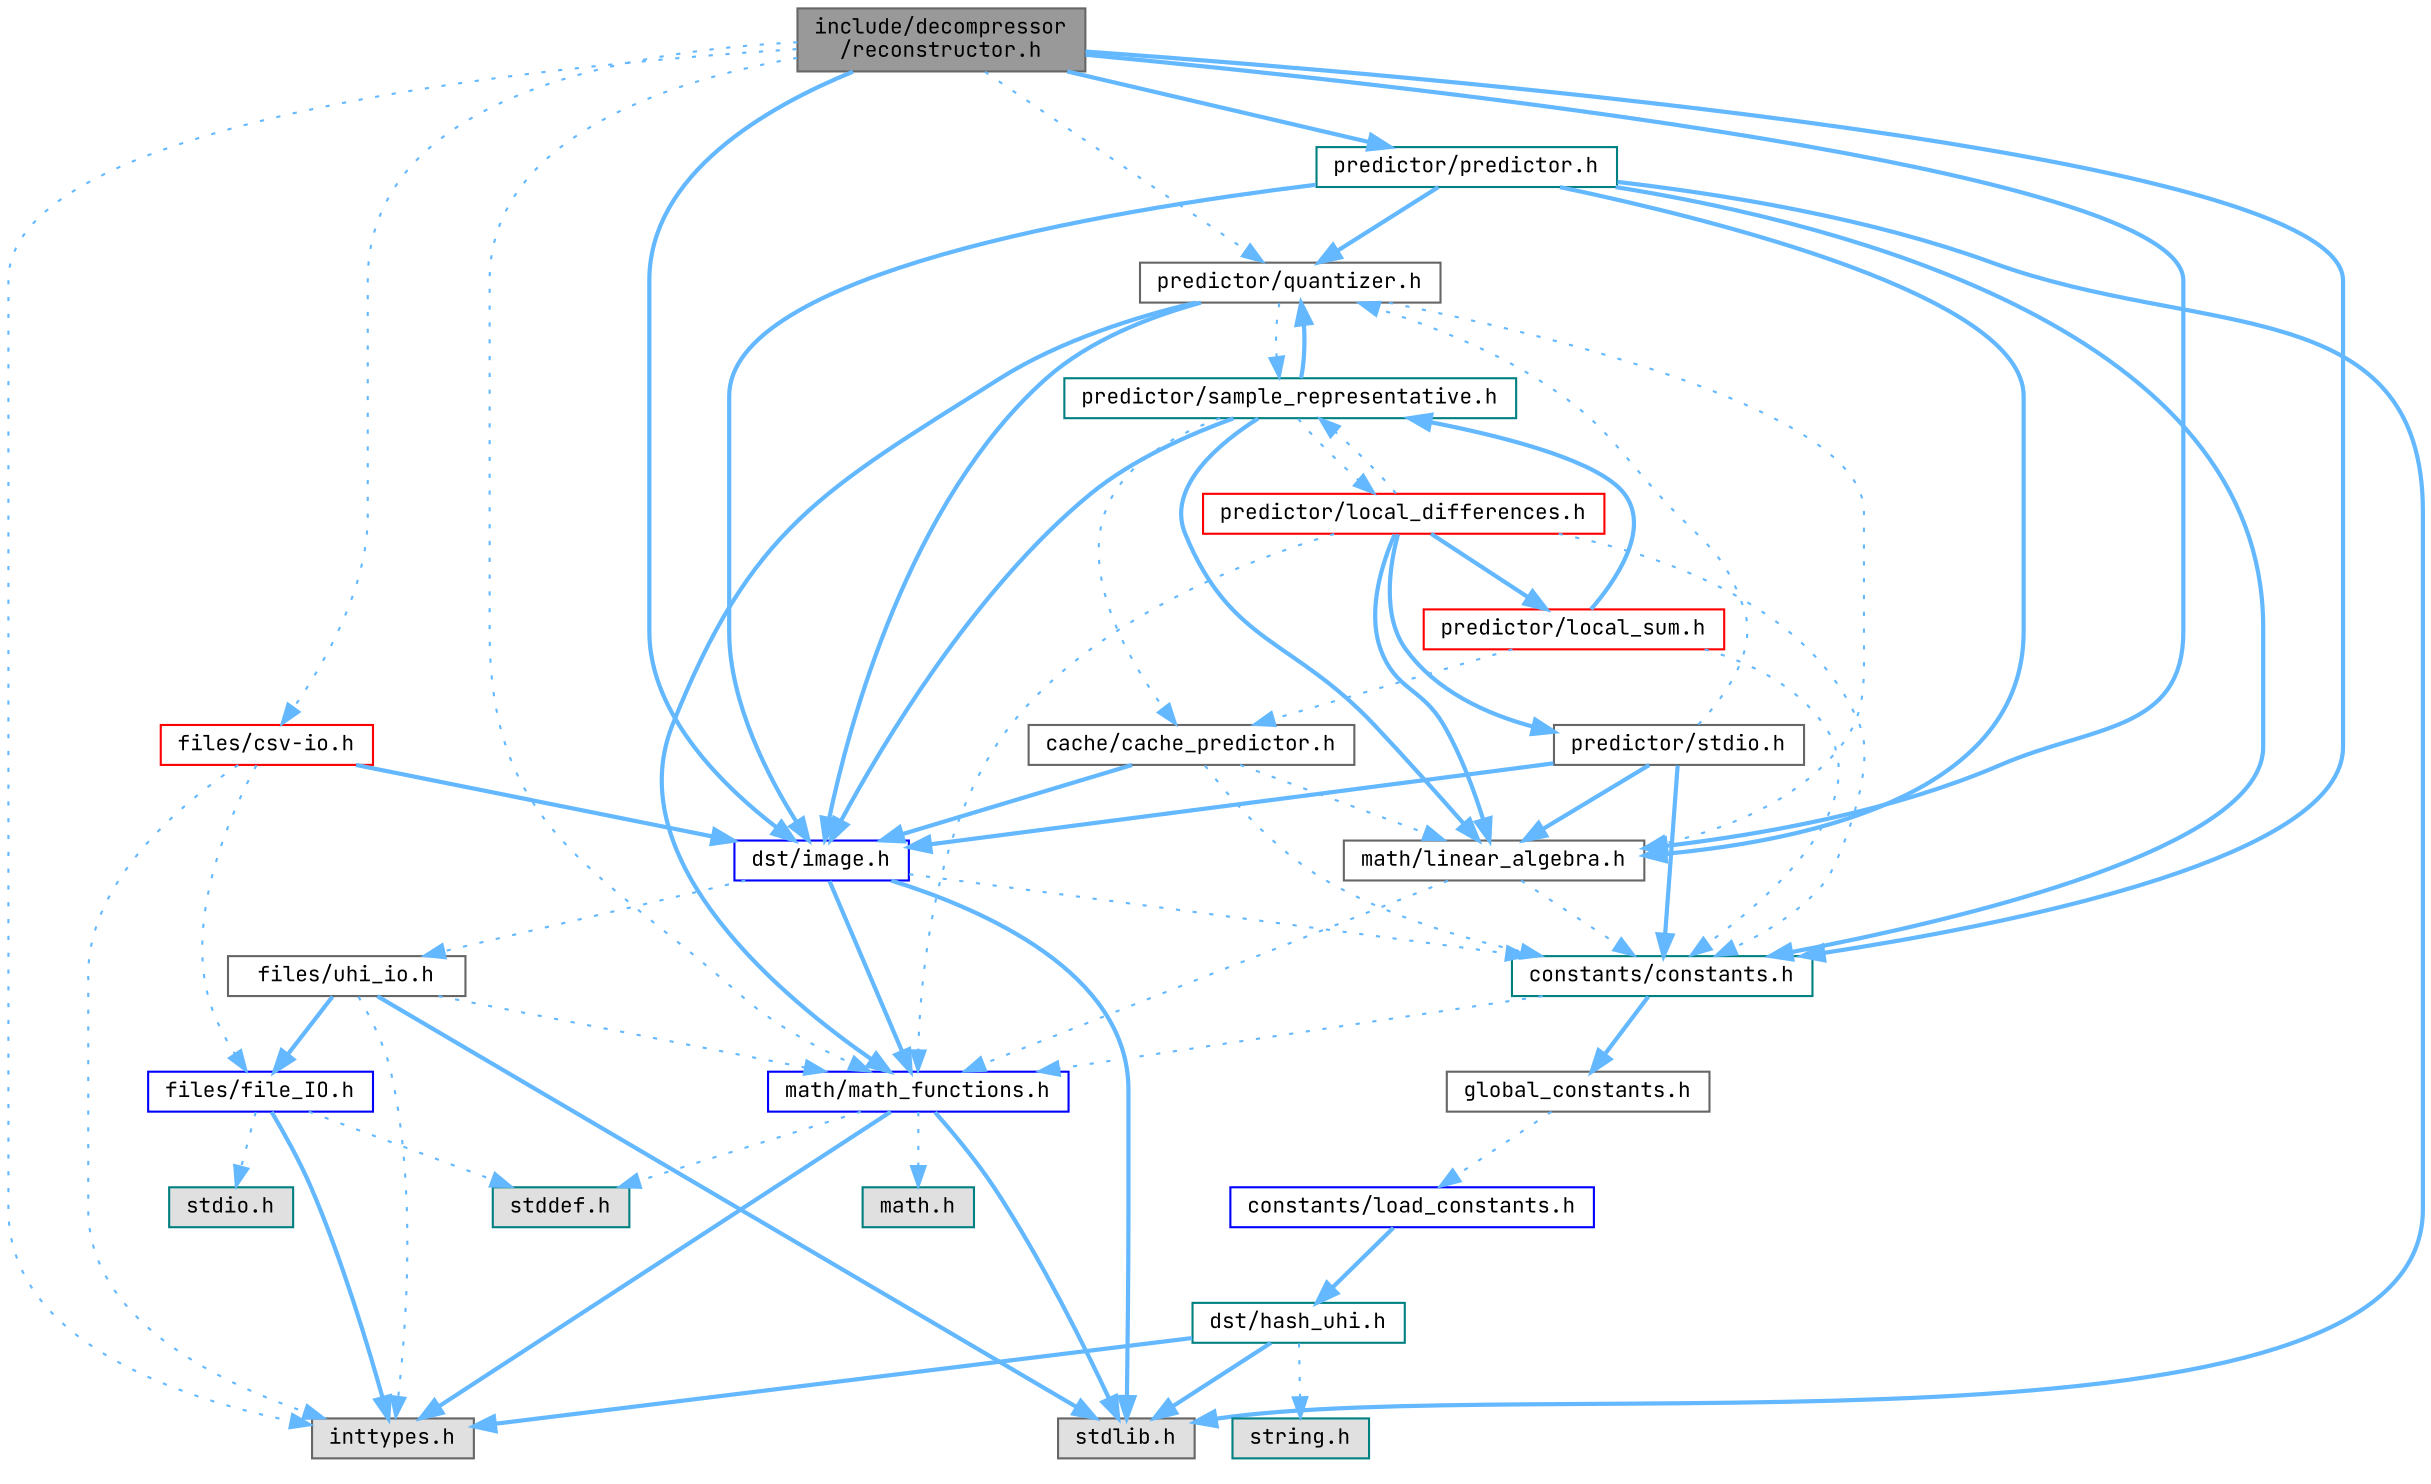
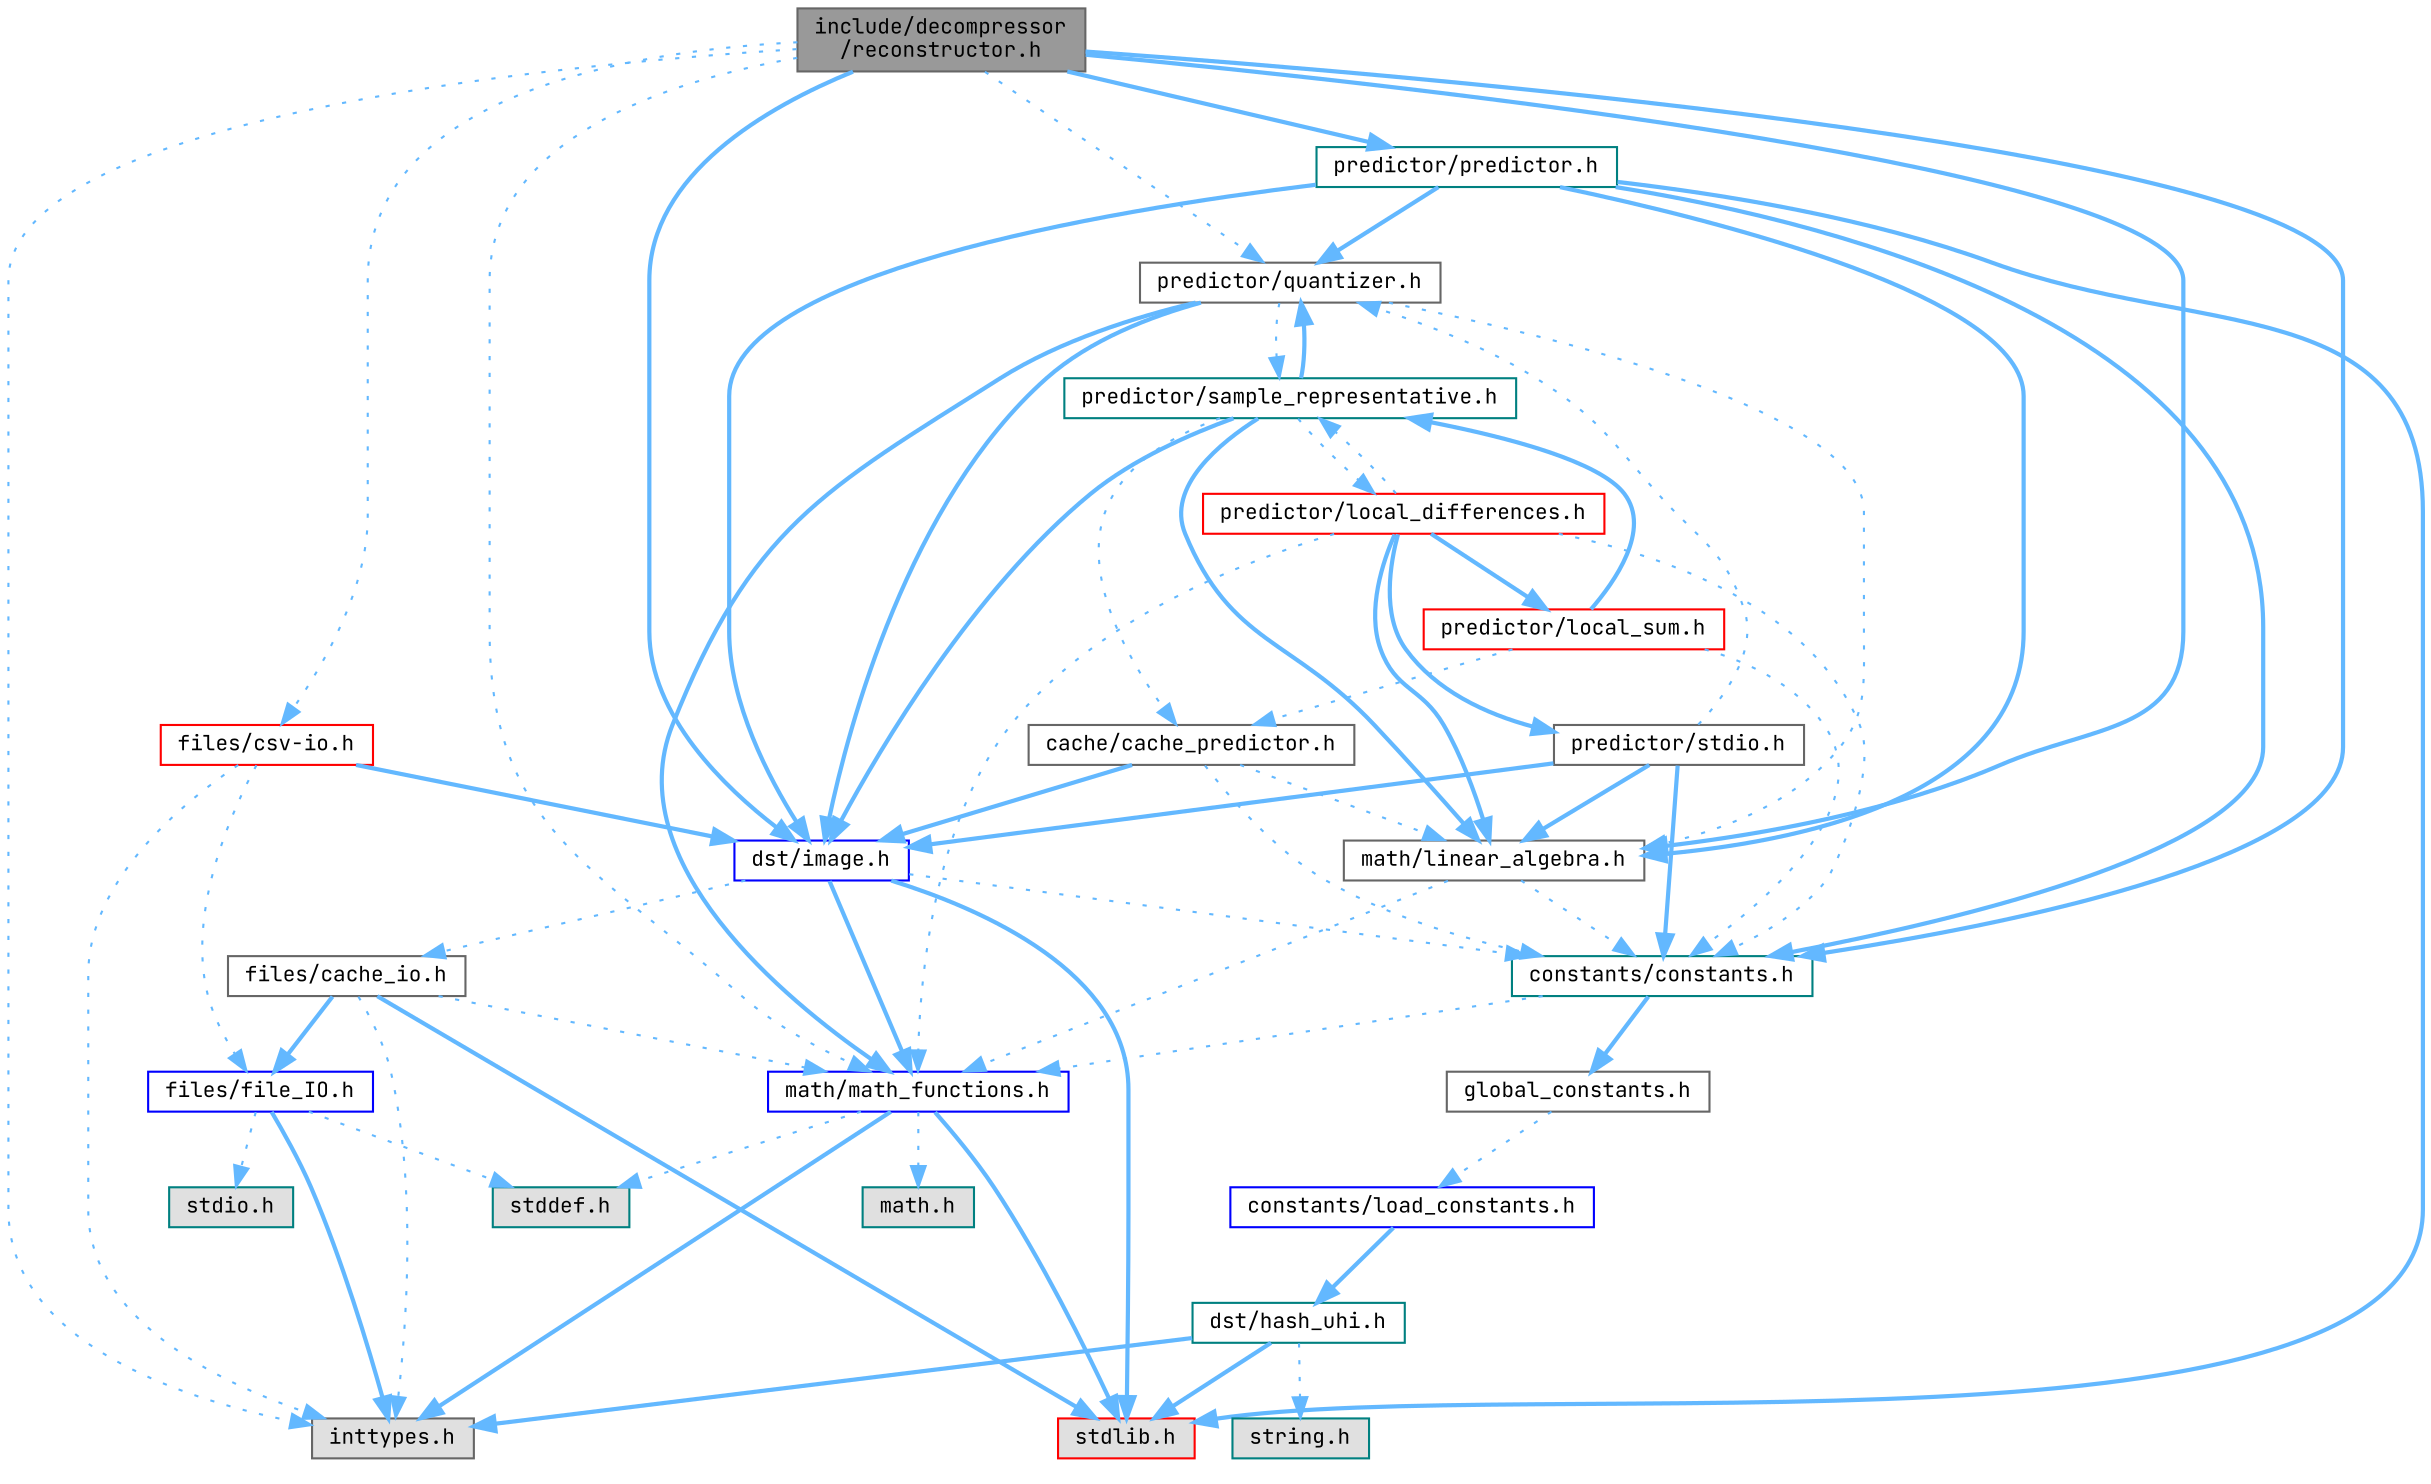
(347, 976) -> (347, 976)
(1126, 1438) -> (1126, 1438)
